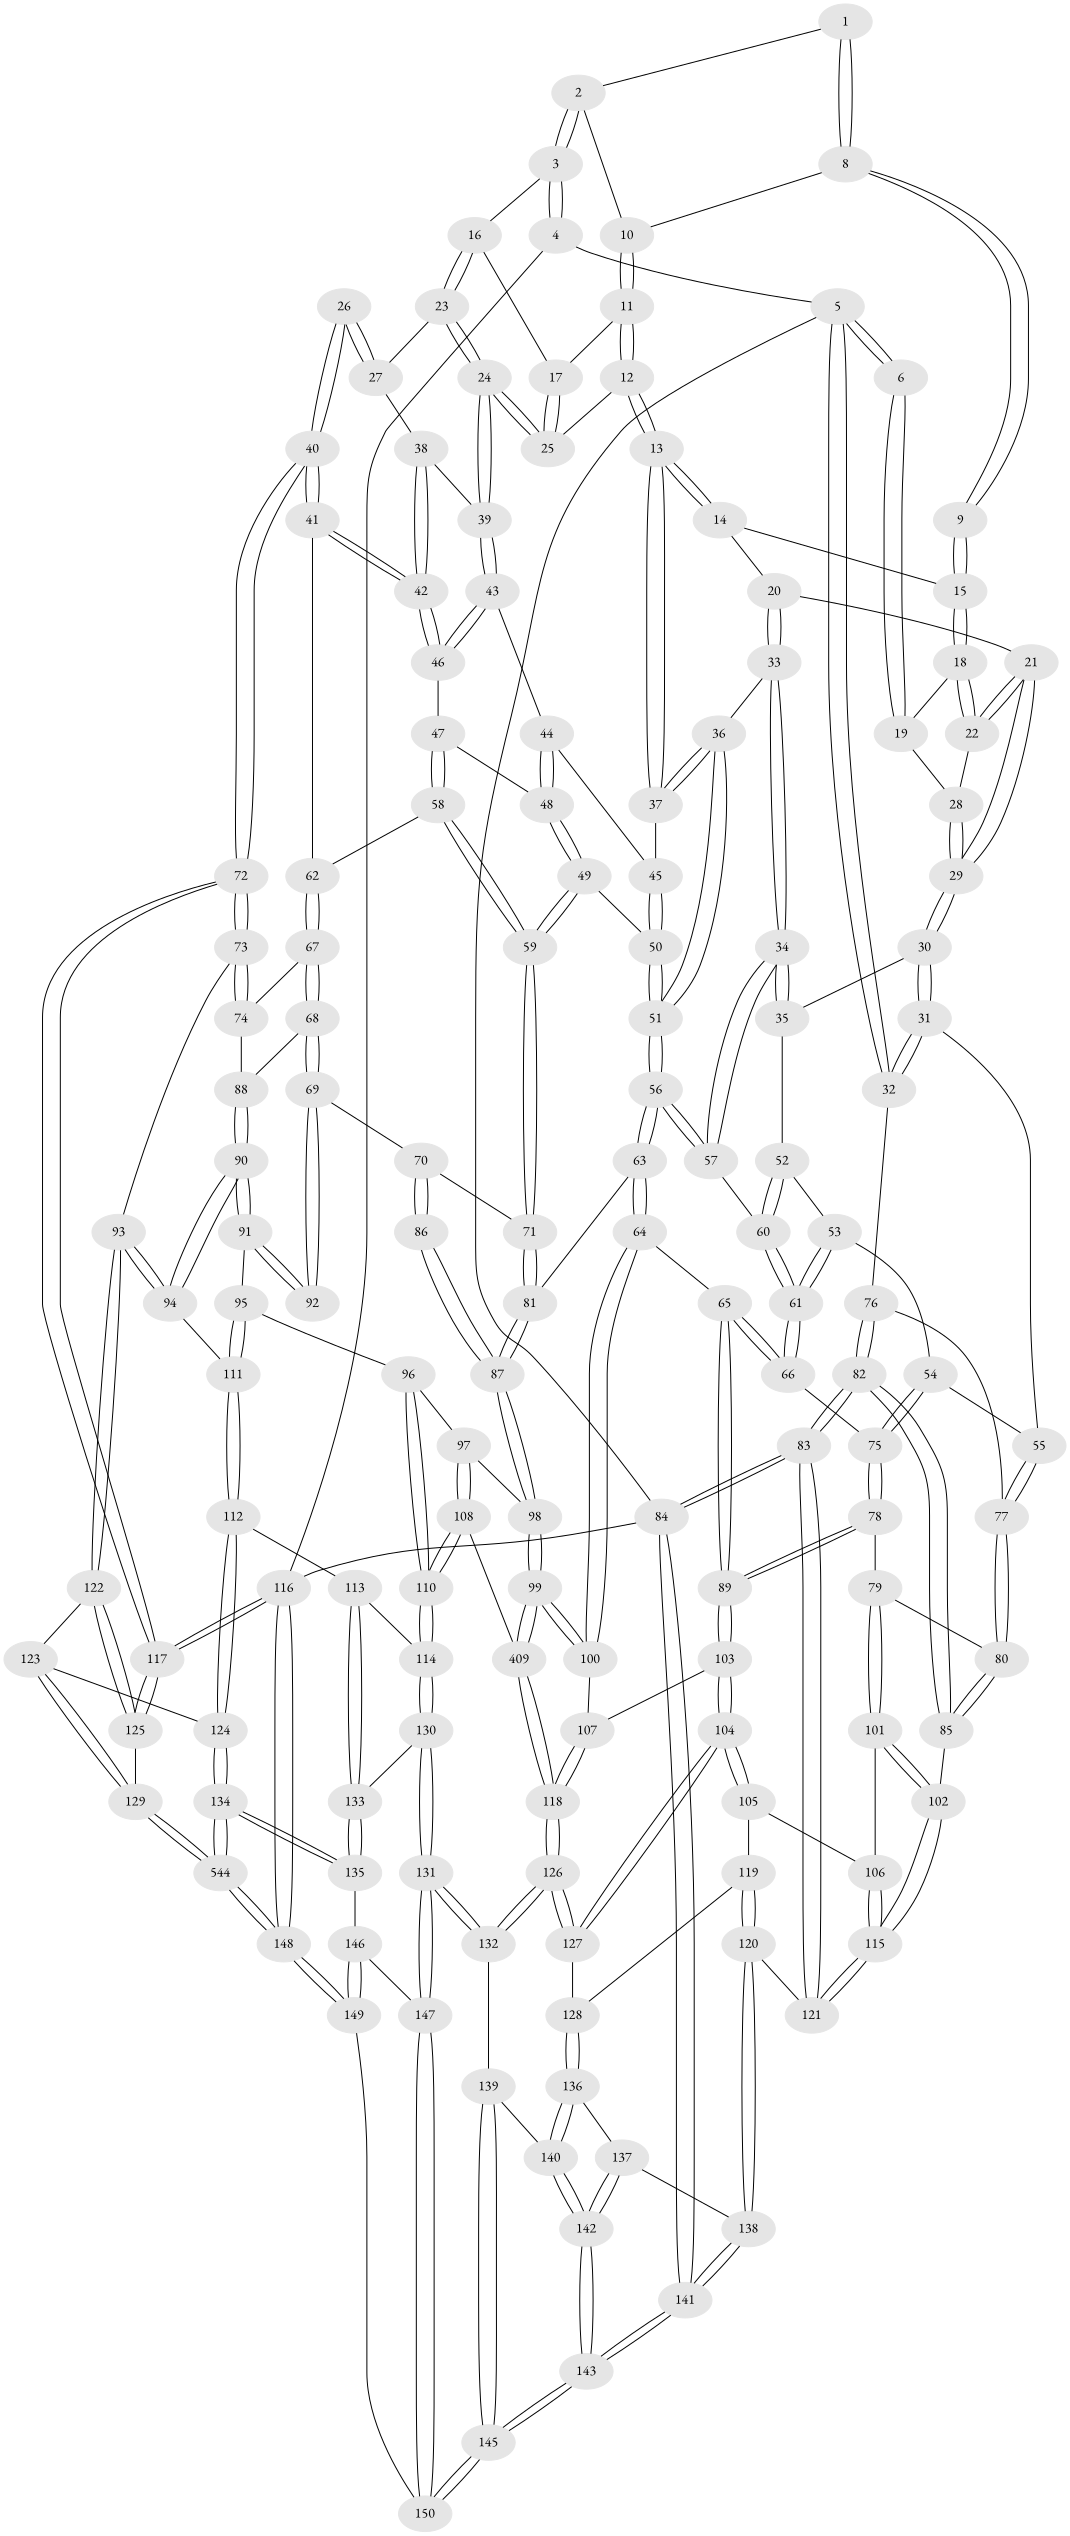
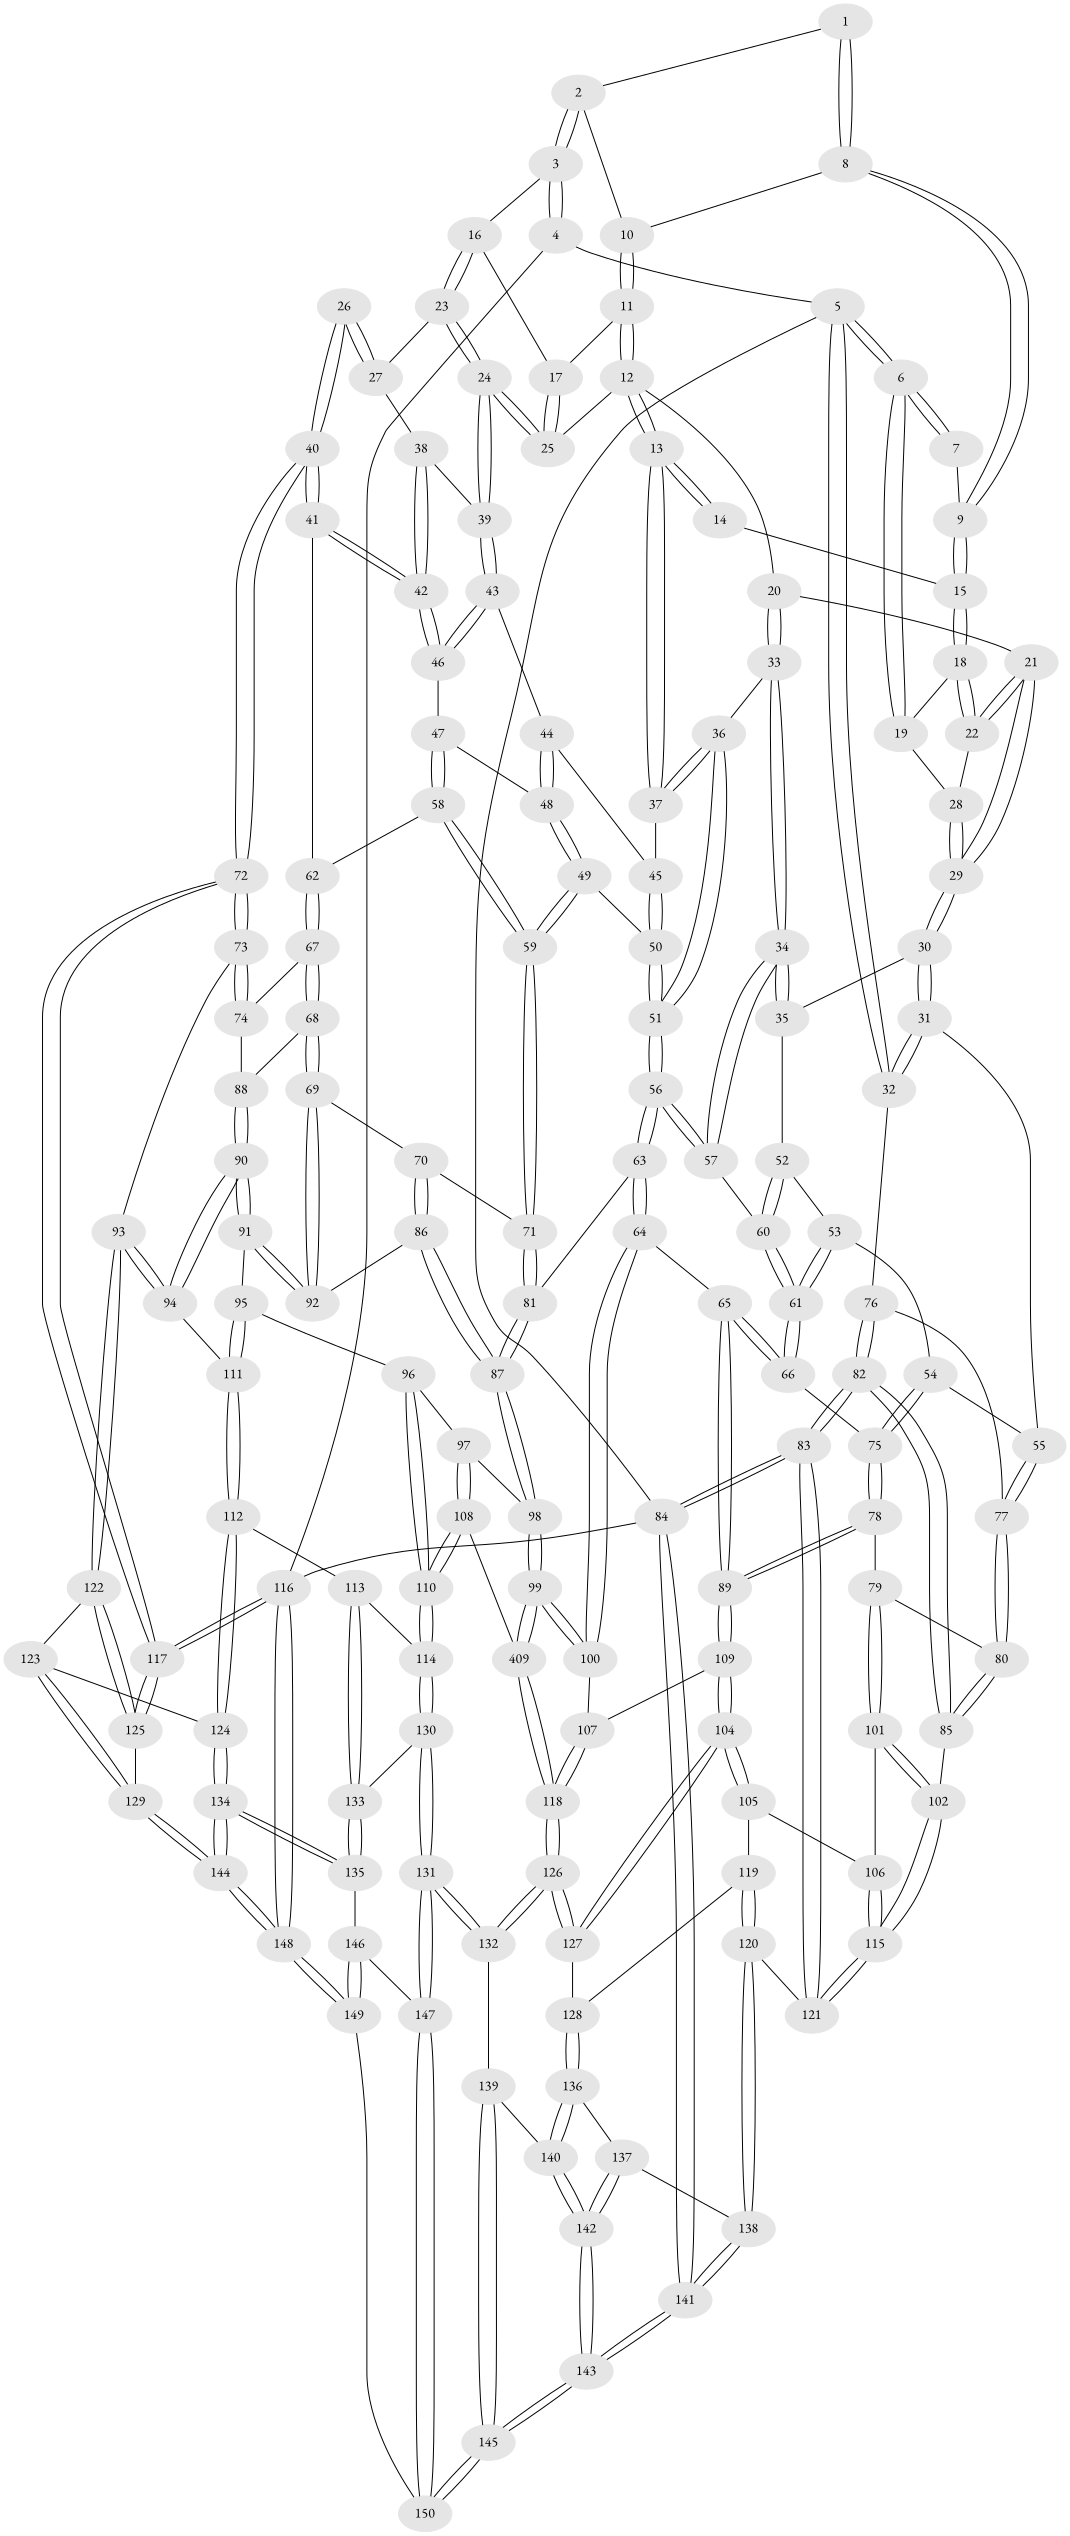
none -> (956, 449)
(747, 556) -> (732, 467)
none -> (372, 1264)
(725, 1659) -> (725, 1659)
(221, 1873) -> (221, 1873)
